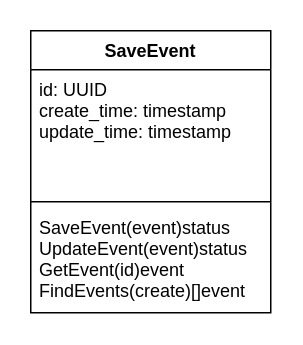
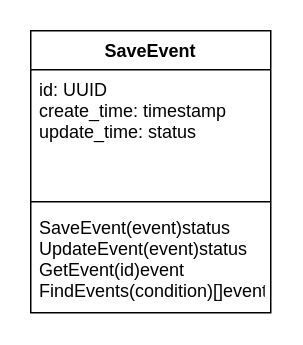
(72, 90) -> (72, 90)
(150, 228) -> (150, 228)
